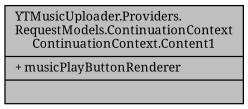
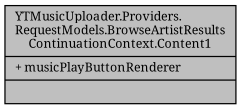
(124, 30) -> (120, 30)
